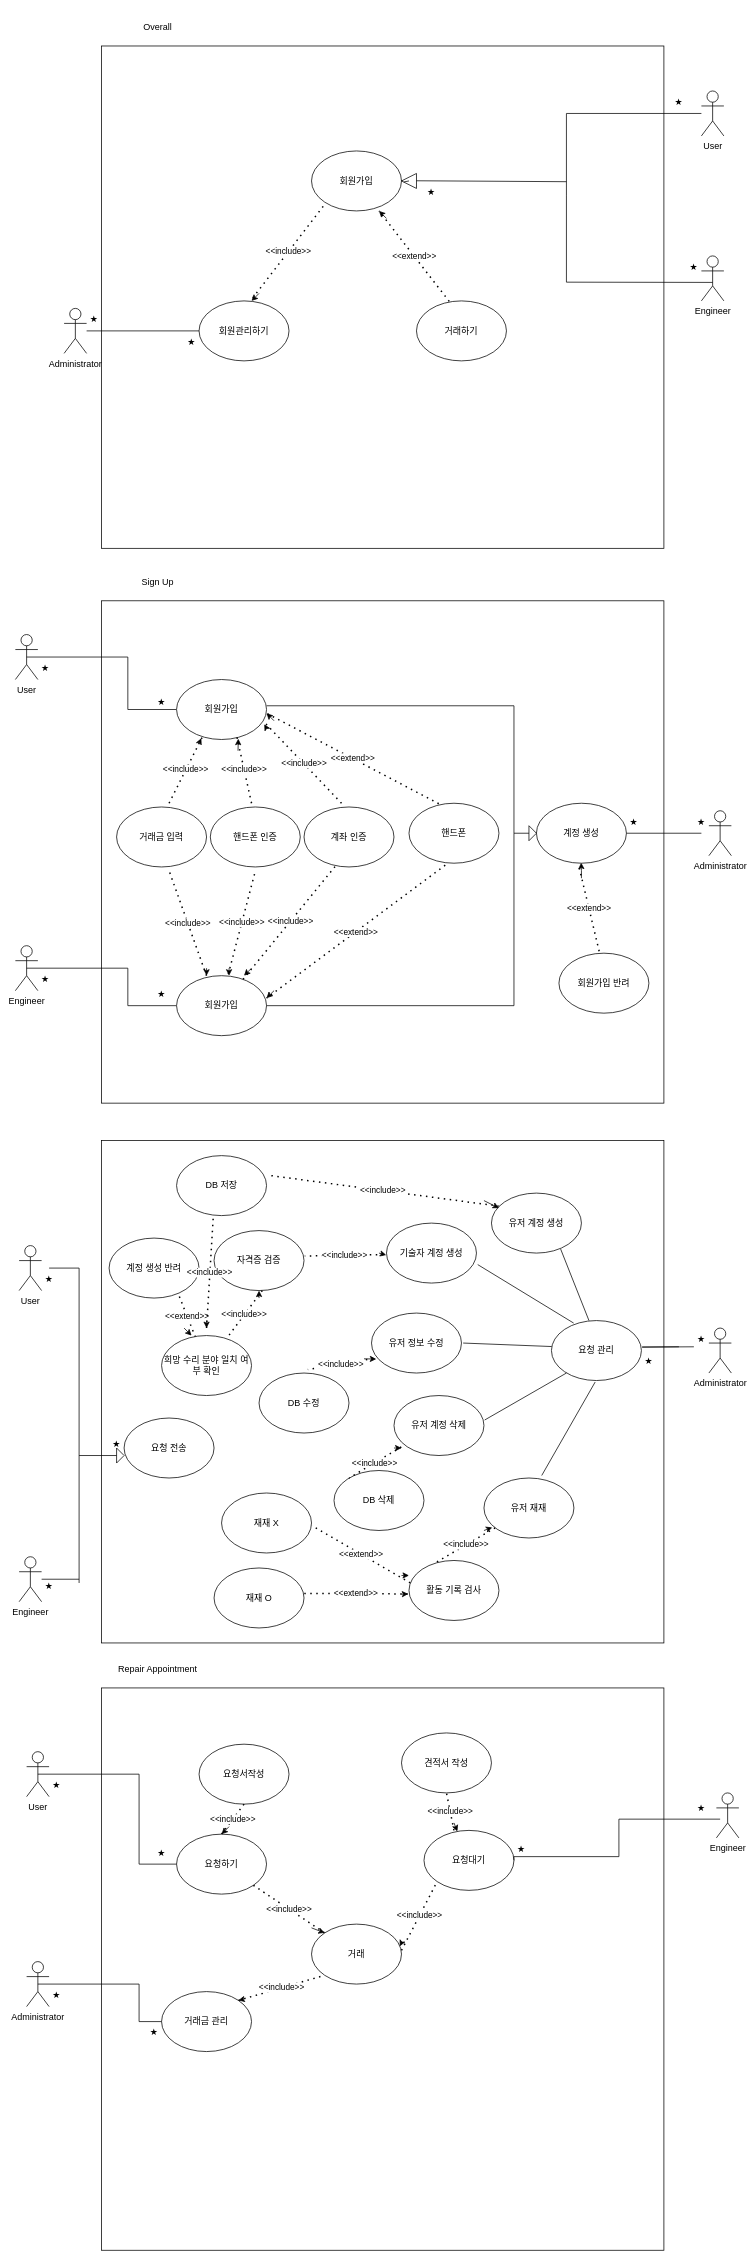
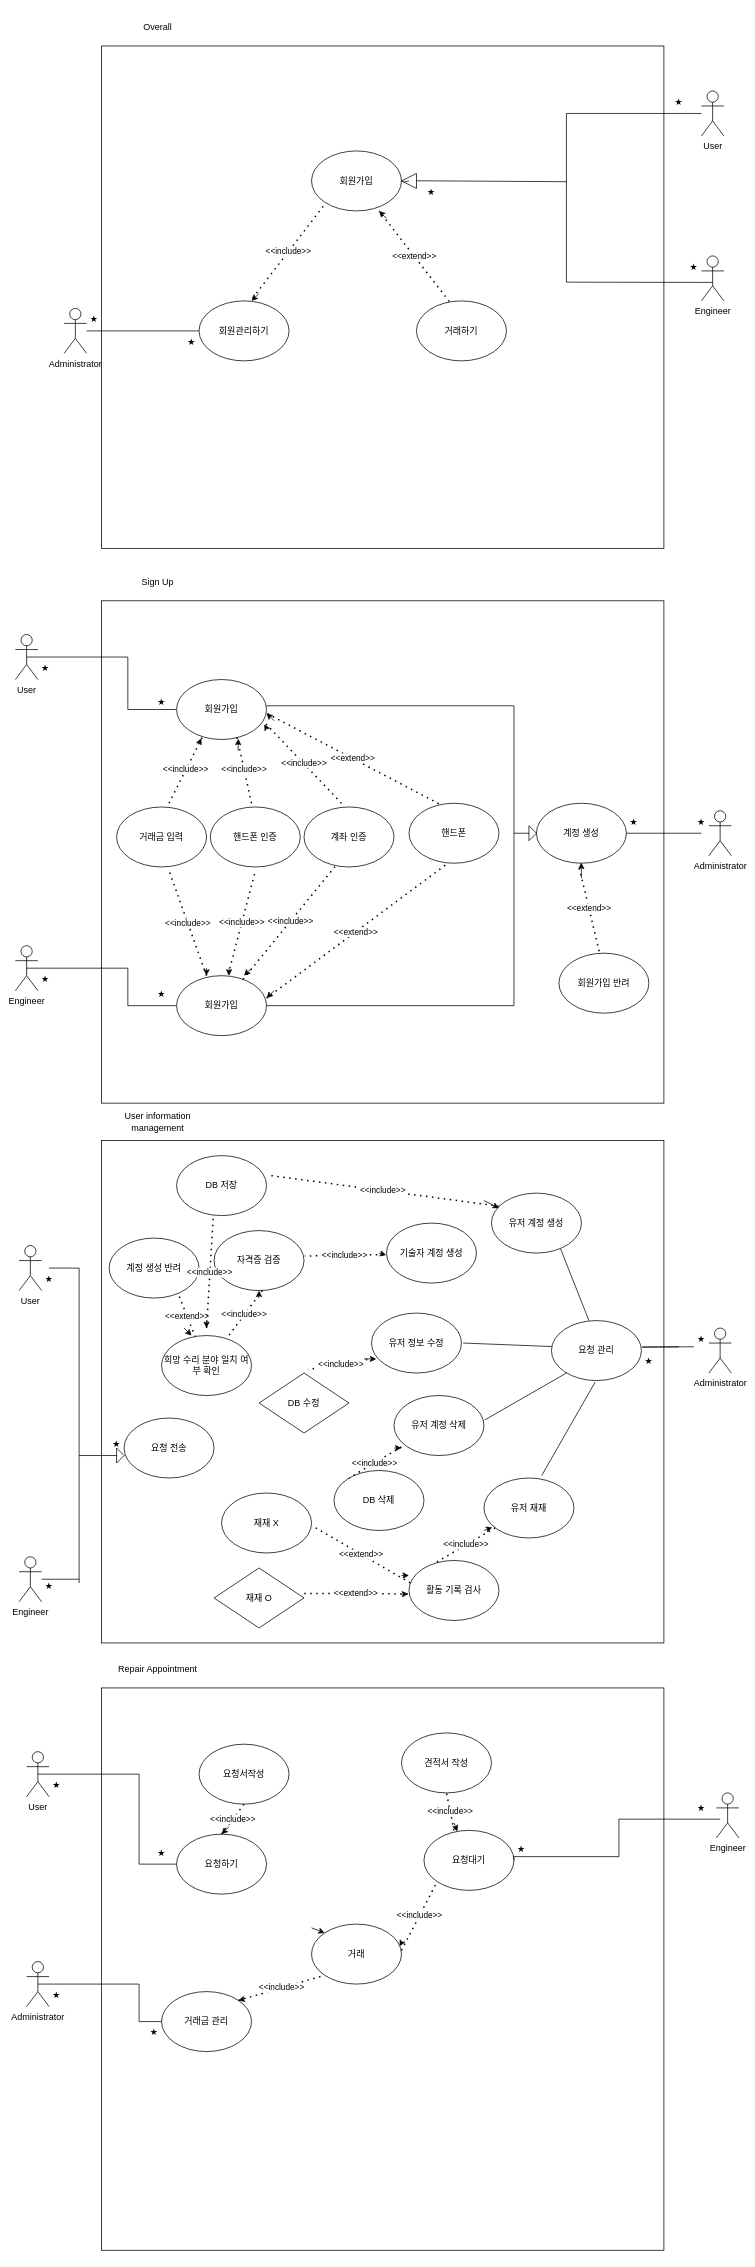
none -> (158, 1122)
(526, 1294) -> none
(304, 1403) -> (304, 1403)
(259, 1598) -> (259, 1598)
(286, 1907) -> none
